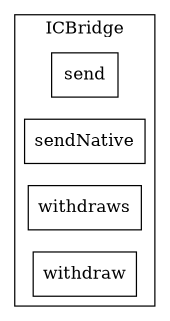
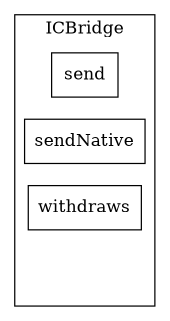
(85, 274) -> none
